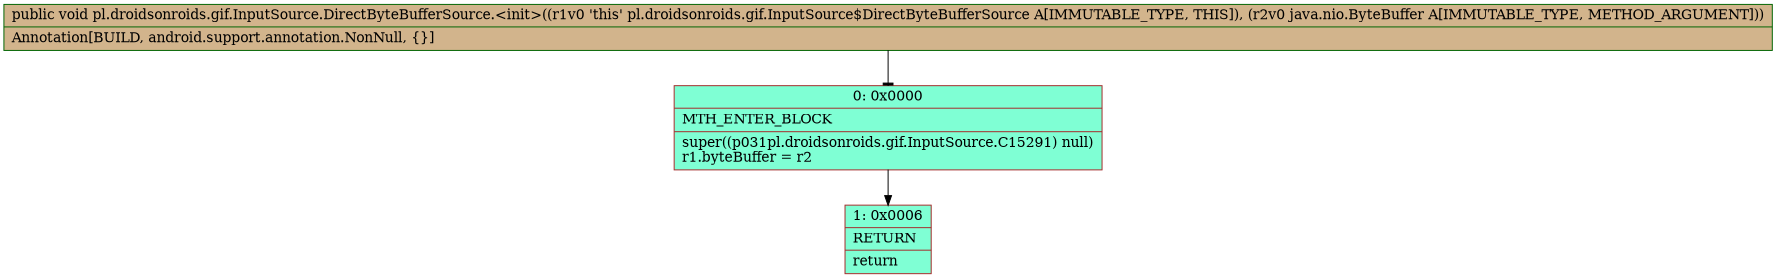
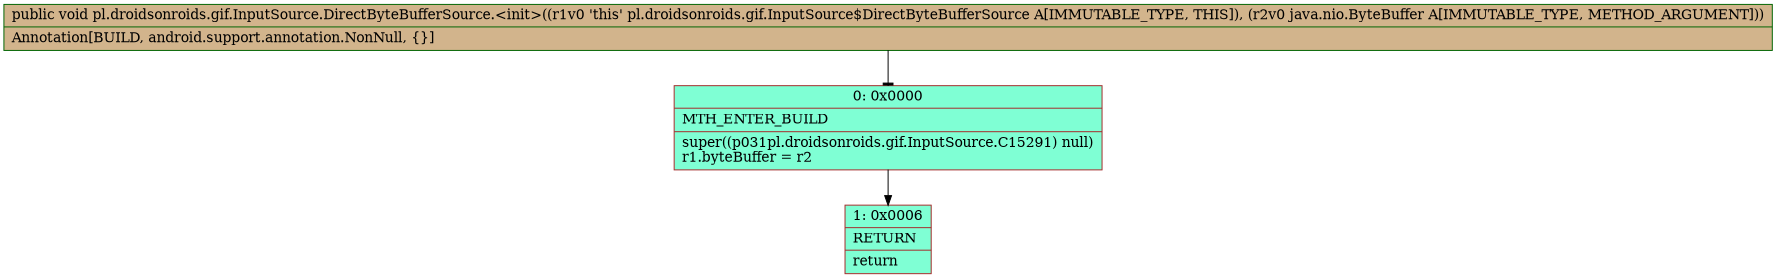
(757, 119) -> (755, 119)
